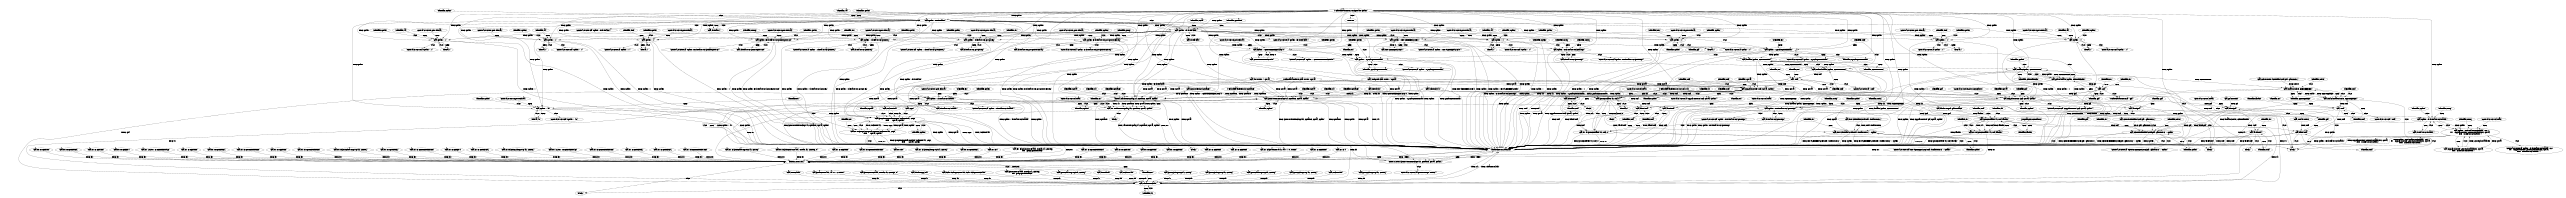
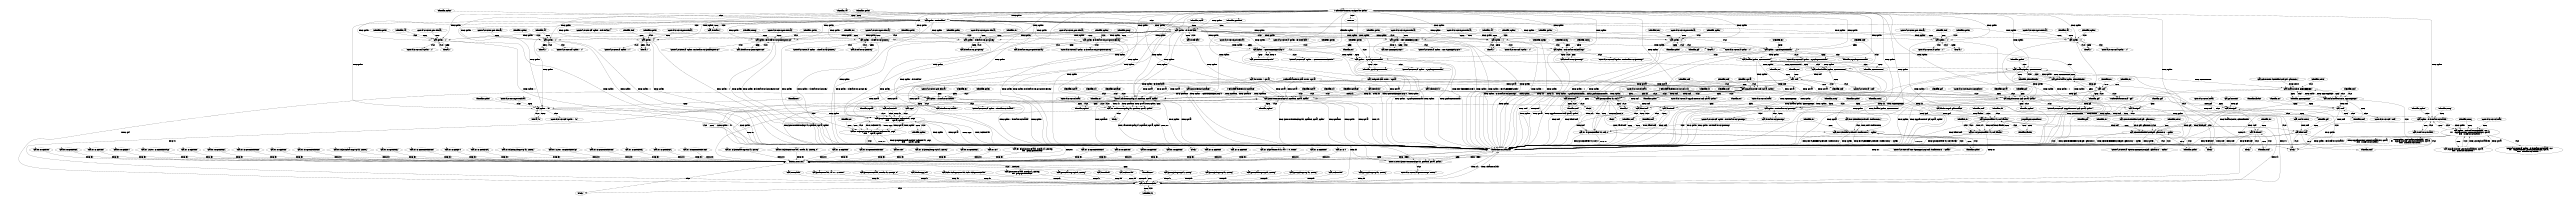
(1347, 30) -> (1347, 30)
(922, 50) -> none
(1956, 132) -> (1956, 132)
